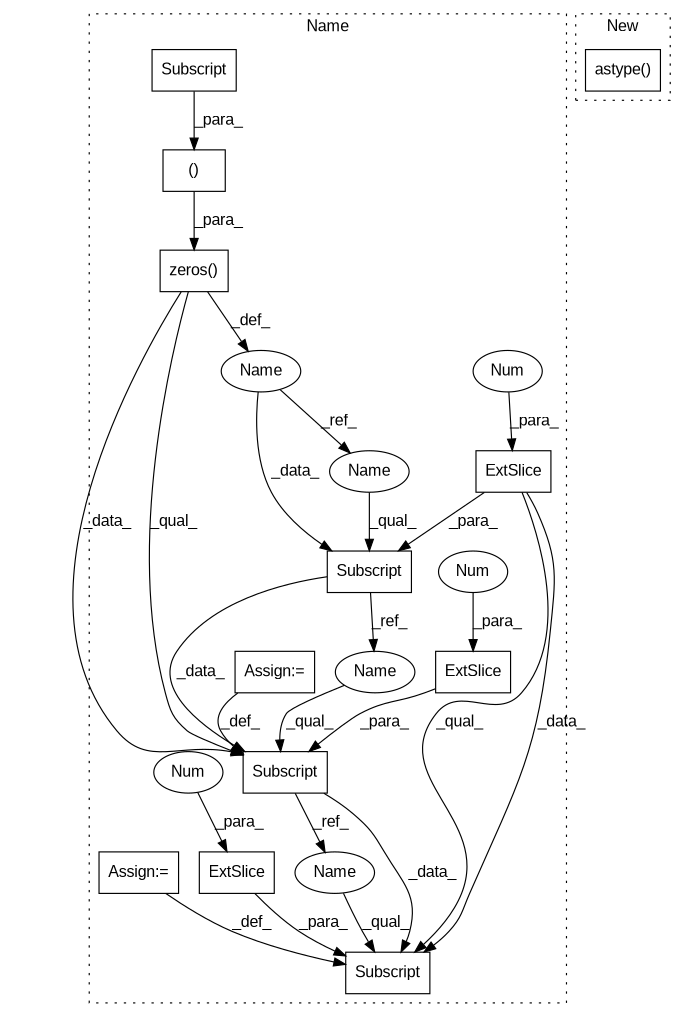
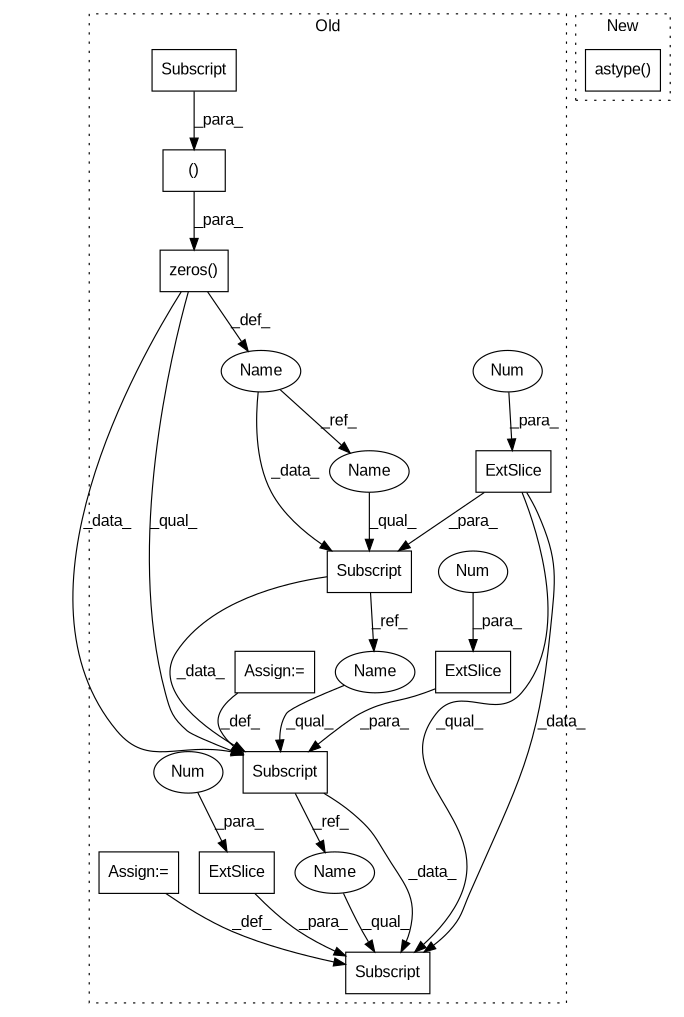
(328, 27) -> (328, 27)
